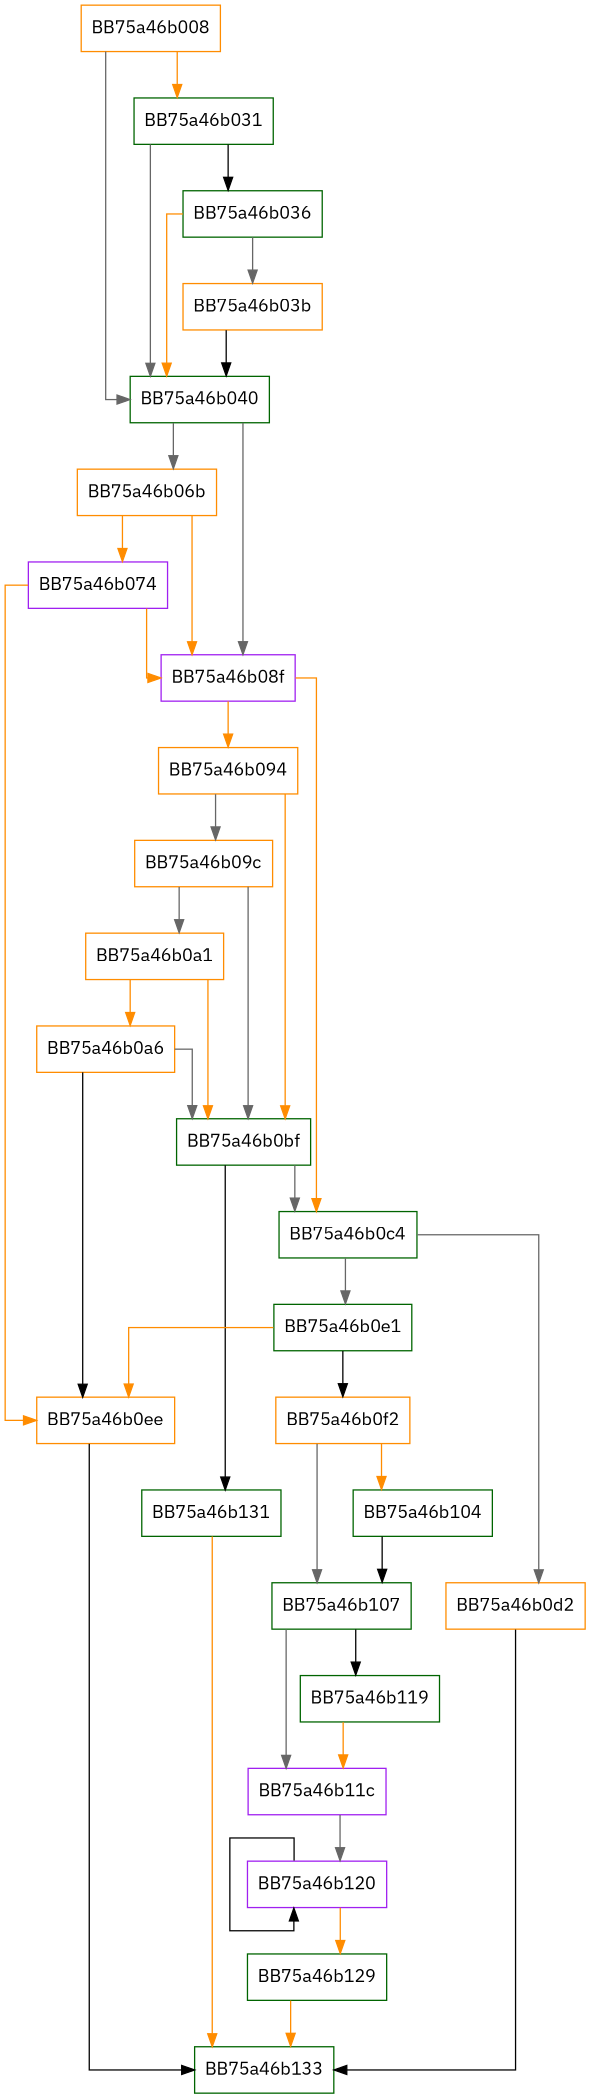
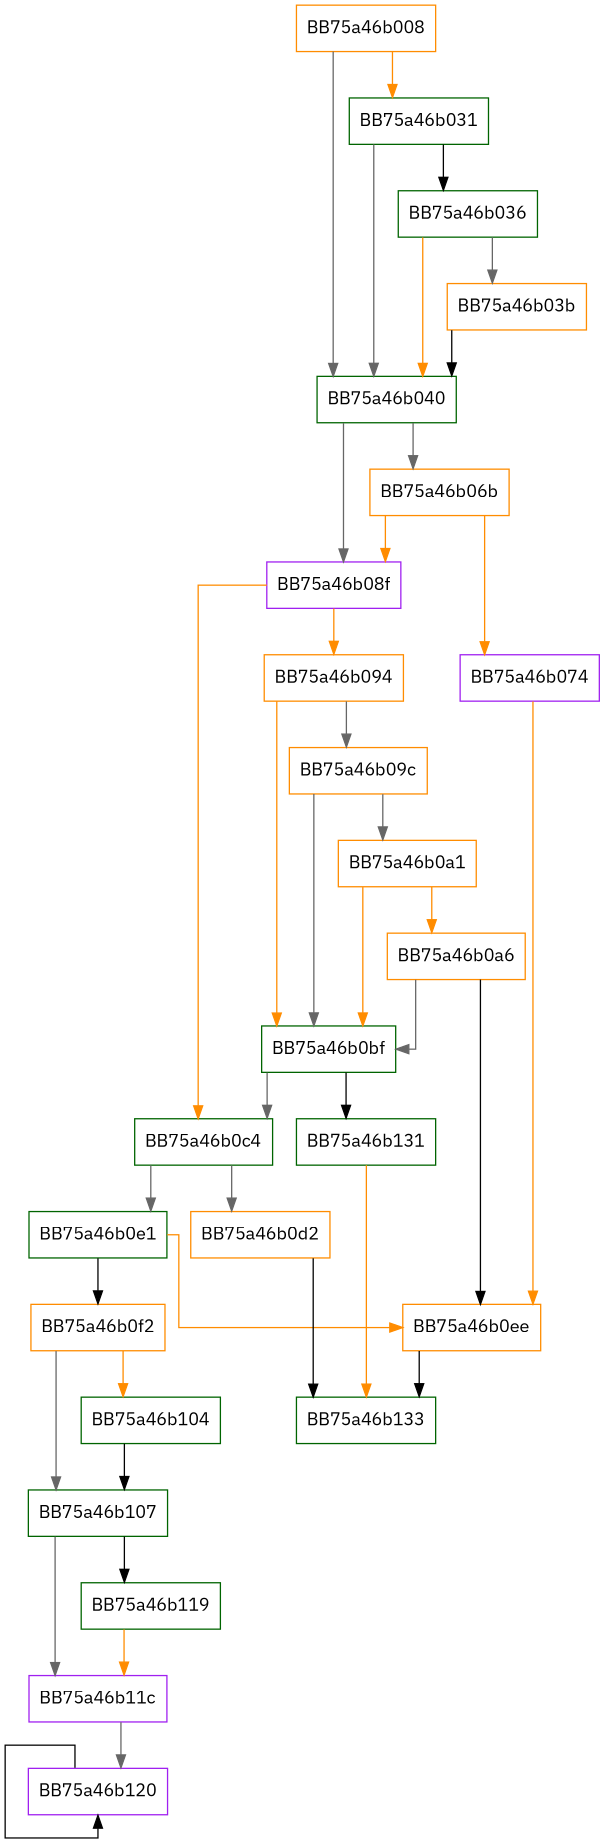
(147, 644) -> none
(317, 1977) -> none
